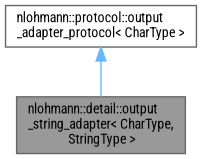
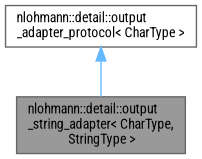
(101, 26) -> (101, 26)
